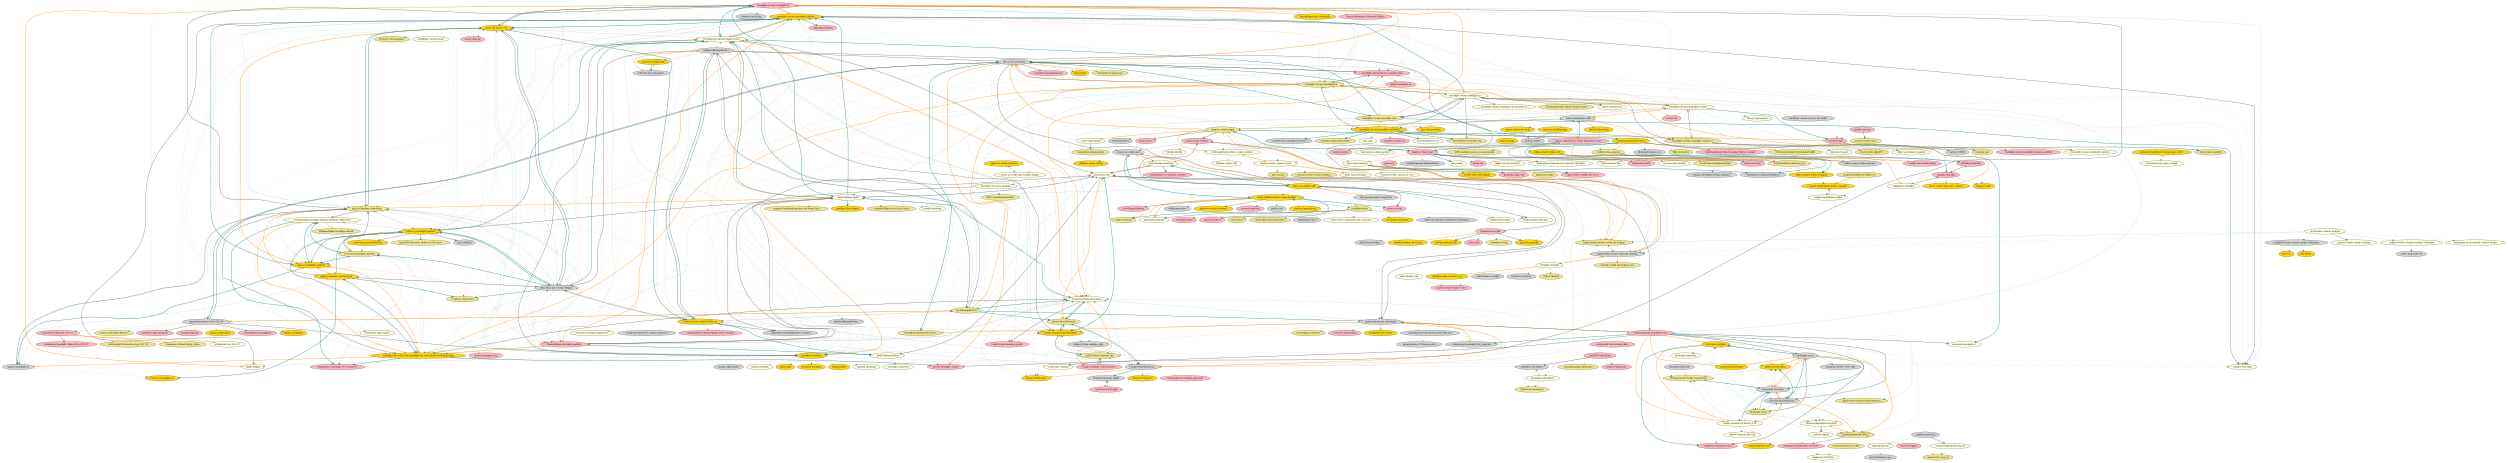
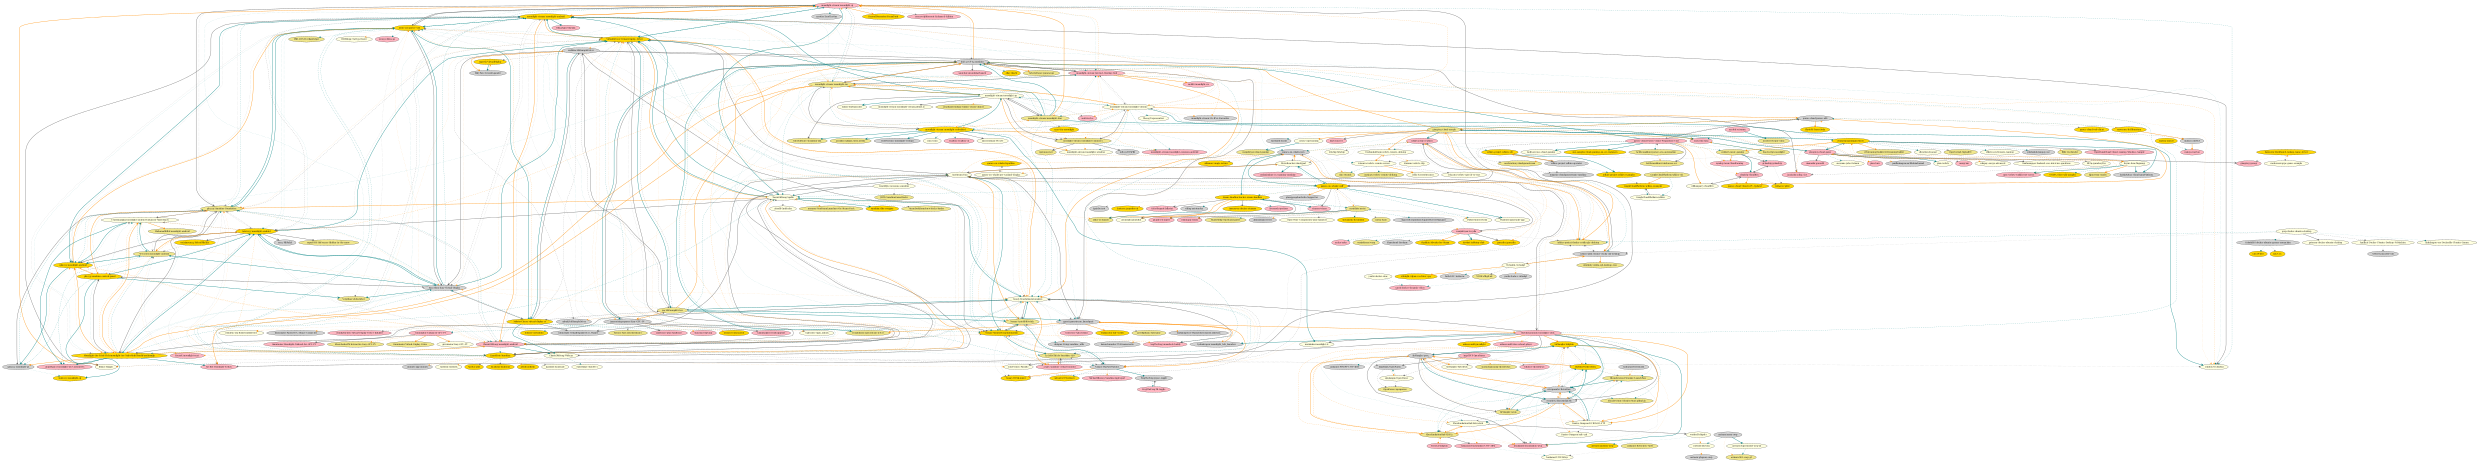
(721, 39) -> (625, 39)
none -> (1595, 152)
(1516, 327) -> (1298, 309)
none -> (203, 347)
(1772, 361) -> (1439, 361)
